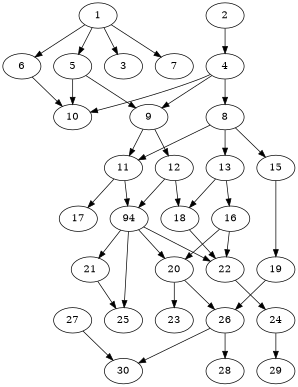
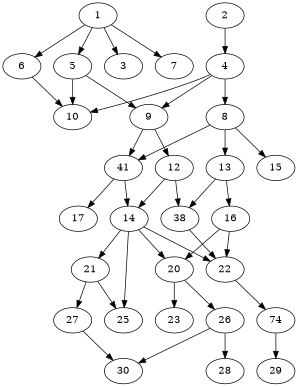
(123, 168) -> (123, 168)
(129, 219) -> (129, 219)
(180, 219) -> (180, 219)
(276, 270) -> none
none -> (83, 291)
(276, 320) -> (276, 320)
